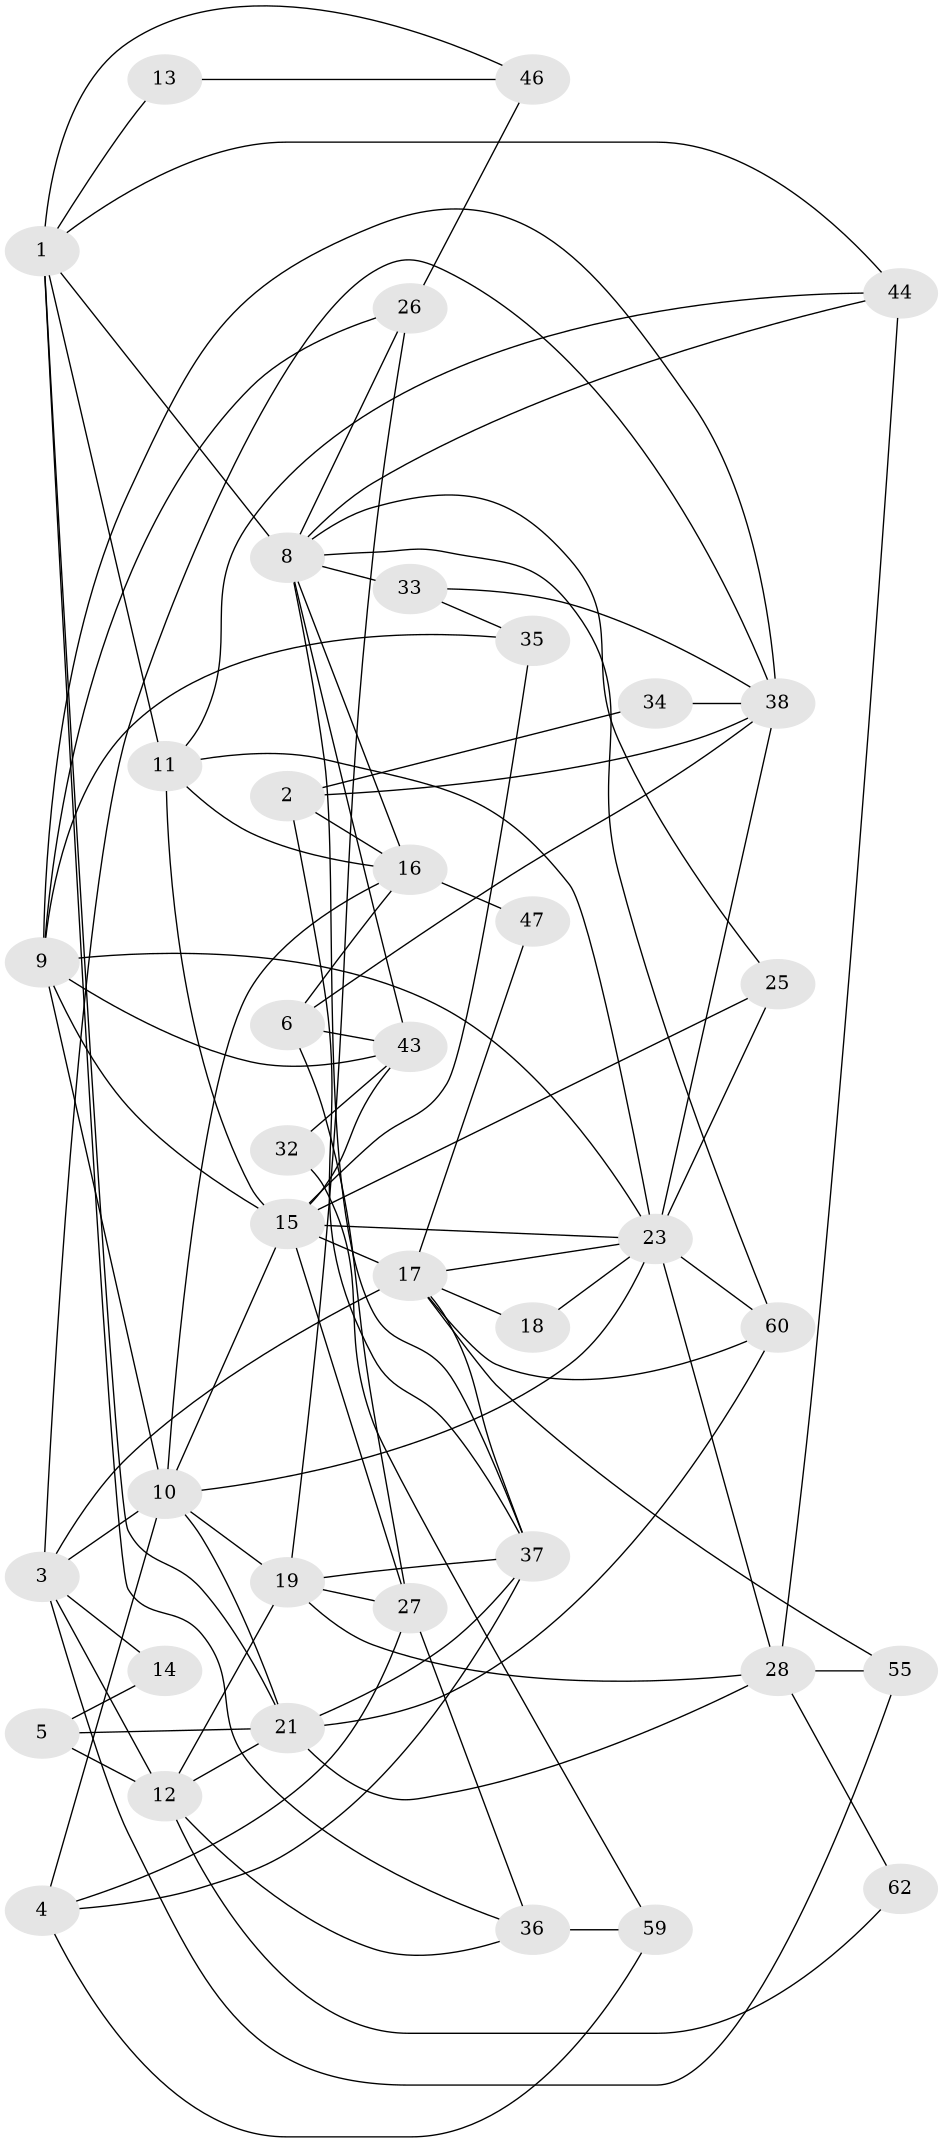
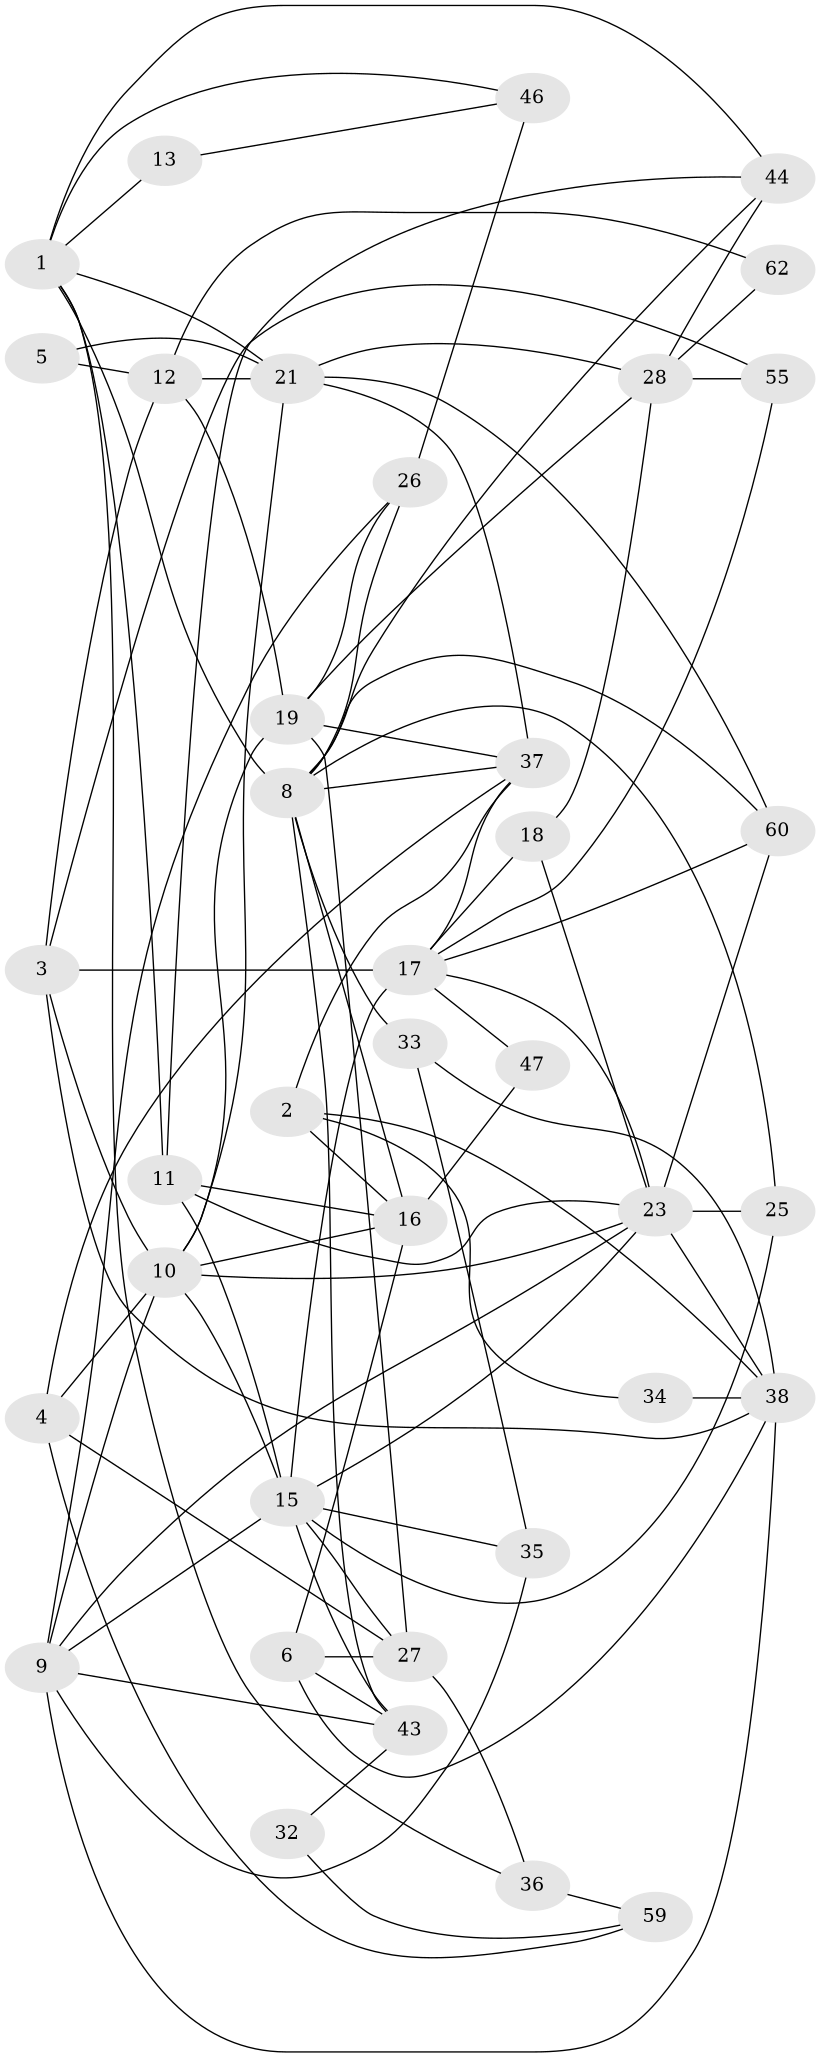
(717, 1455) -> (618, 615)
(165, 1671) -> none
(326, 1928) -> none
